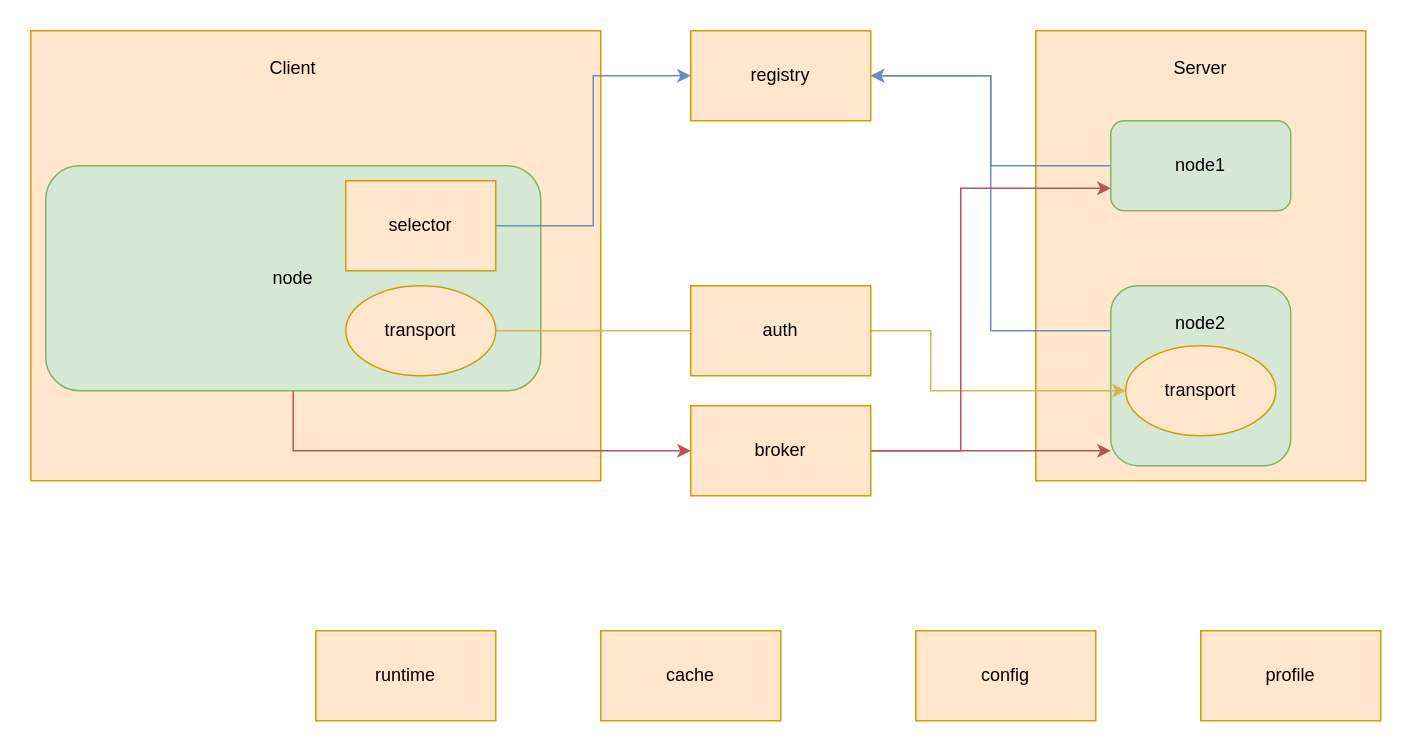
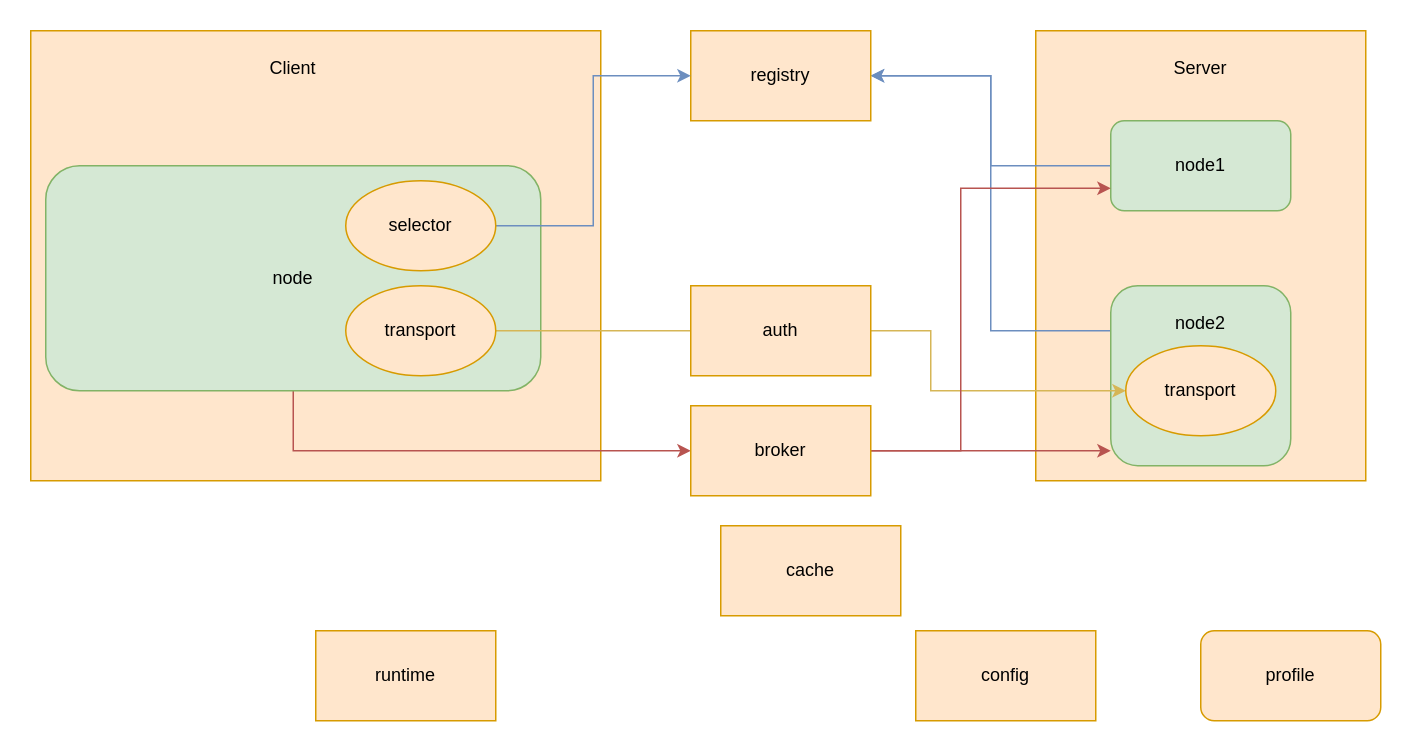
(421, 226) -> (421, 226)
(691, 676) -> (811, 571)
(1291, 676) -> (1291, 676)
